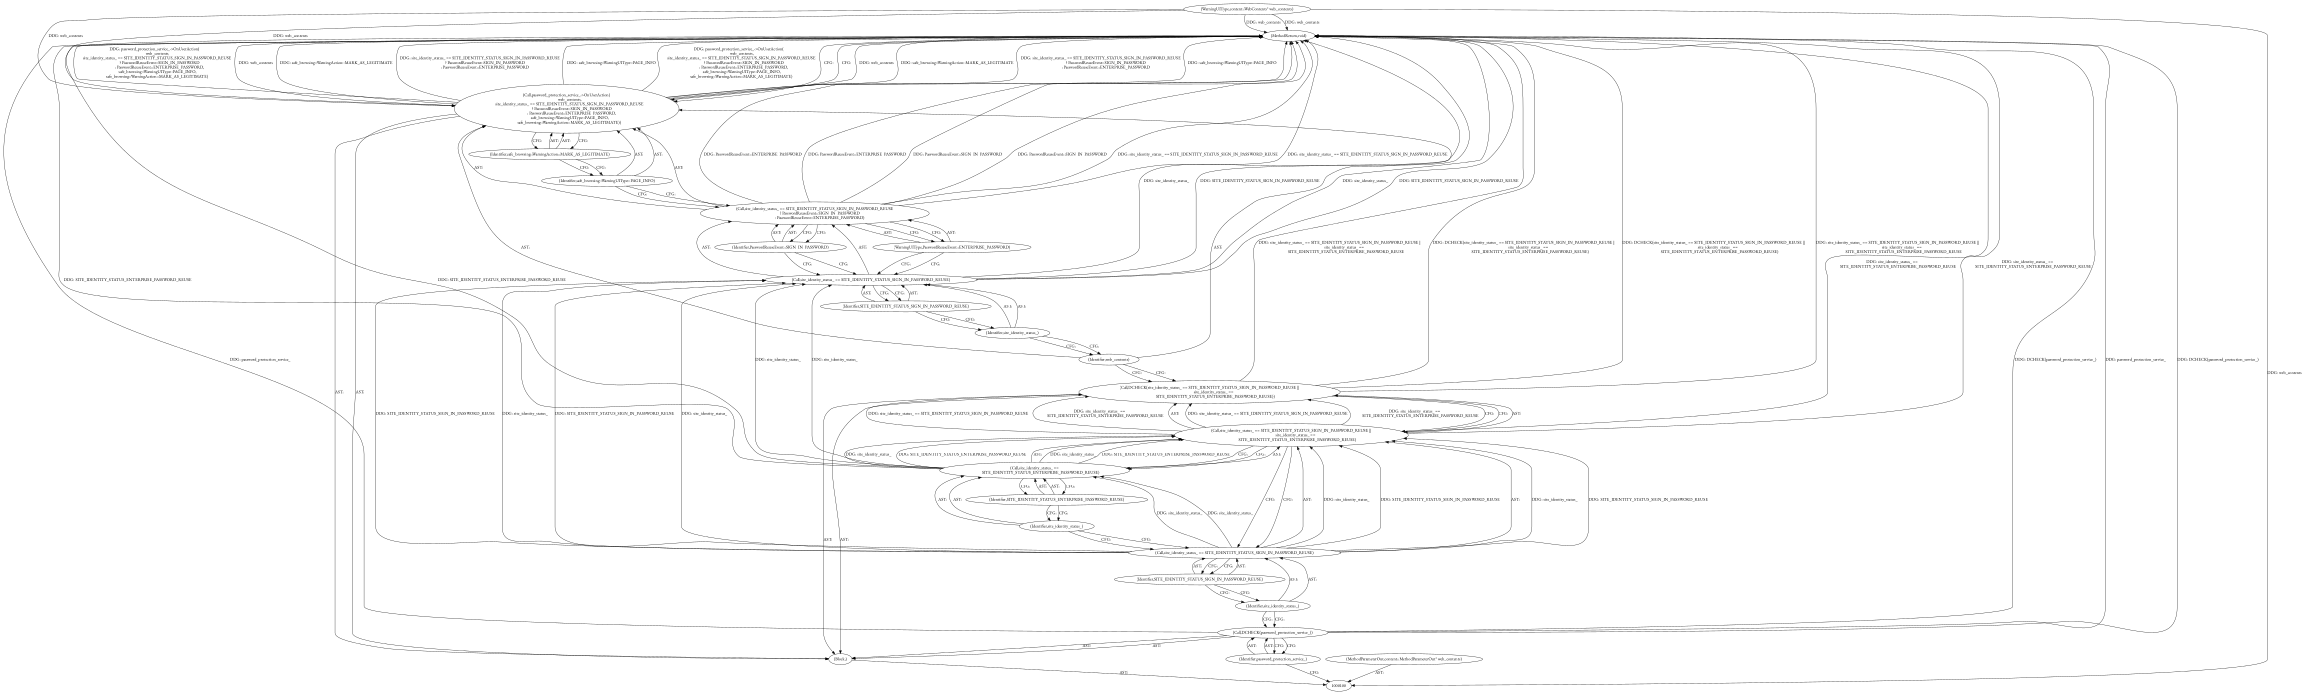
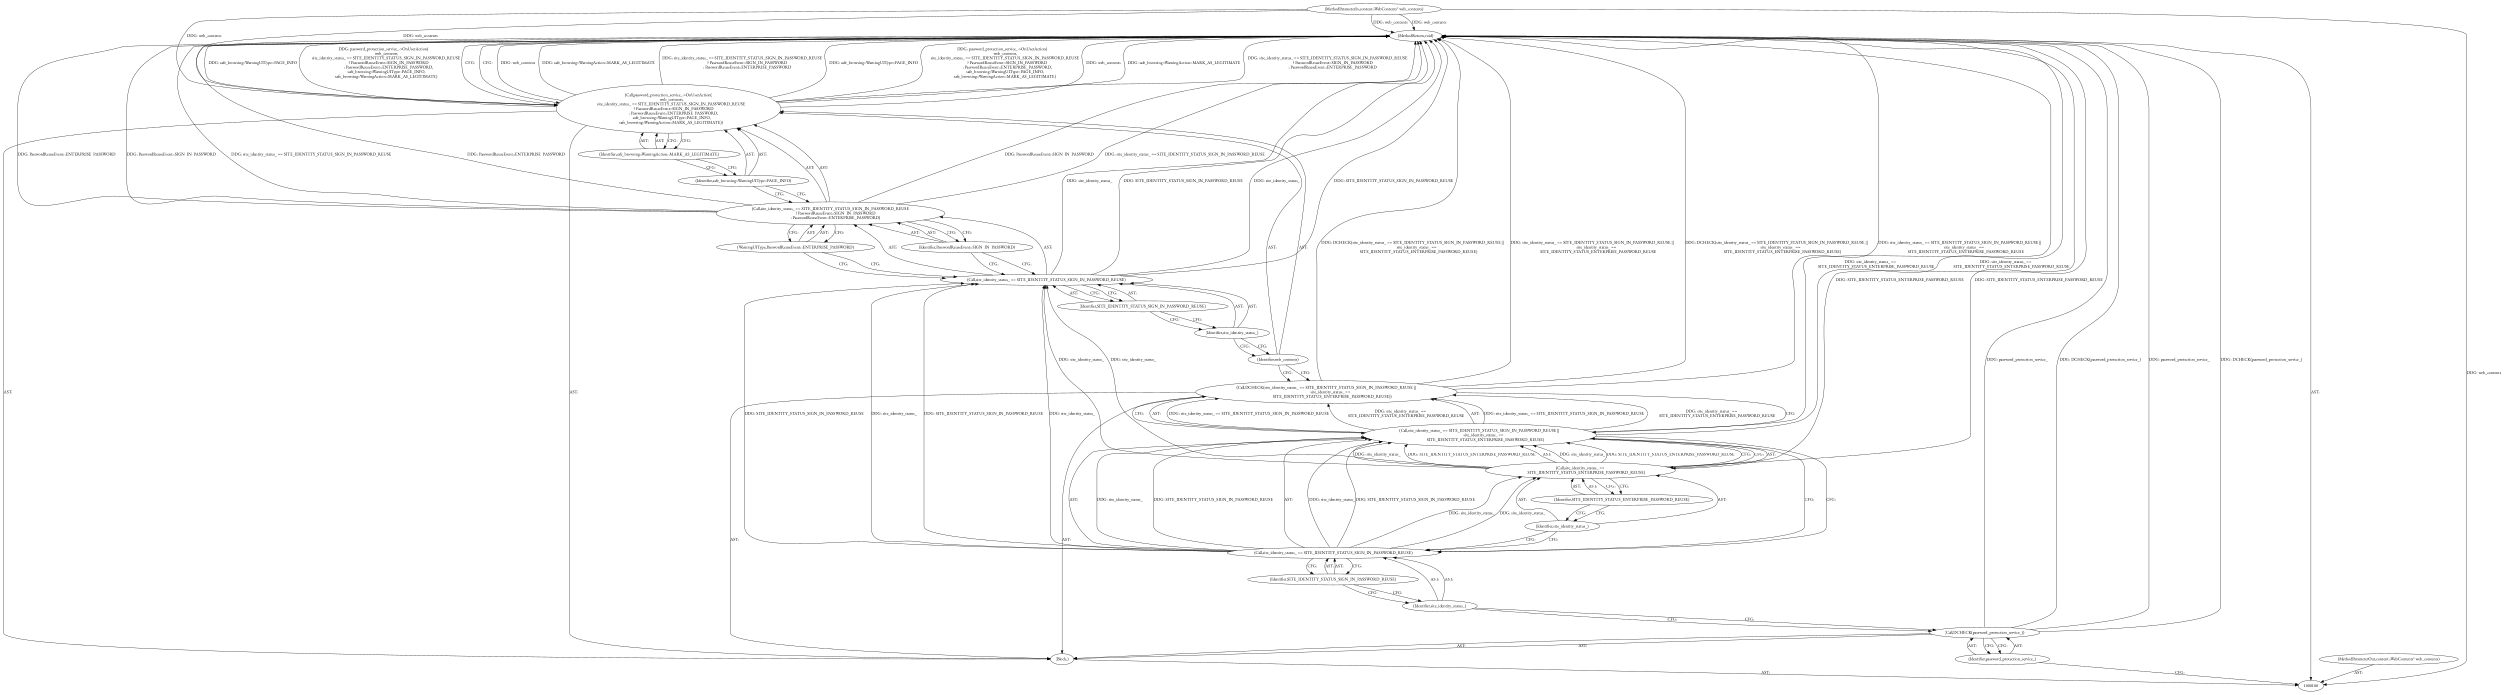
(1247, 9) -> (1374, 9)
none -> (2176, 47)
(1404, 659) -> (2389, 659)
